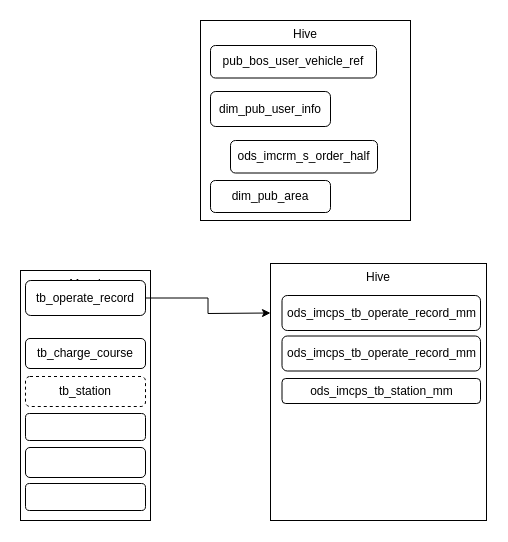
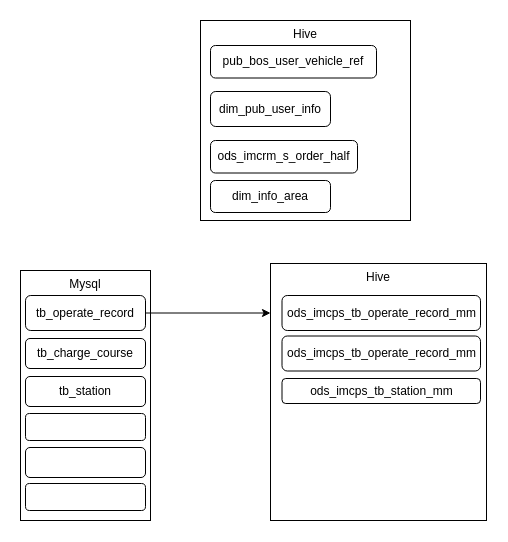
(304, 157) -> (284, 157)
(271, 197) -> (271, 197)
(86, 298) -> (86, 313)
(86, 392) -> (86, 392)
